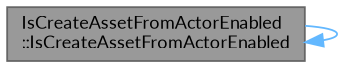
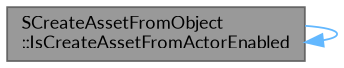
(156, 34) -> (156, 34)
